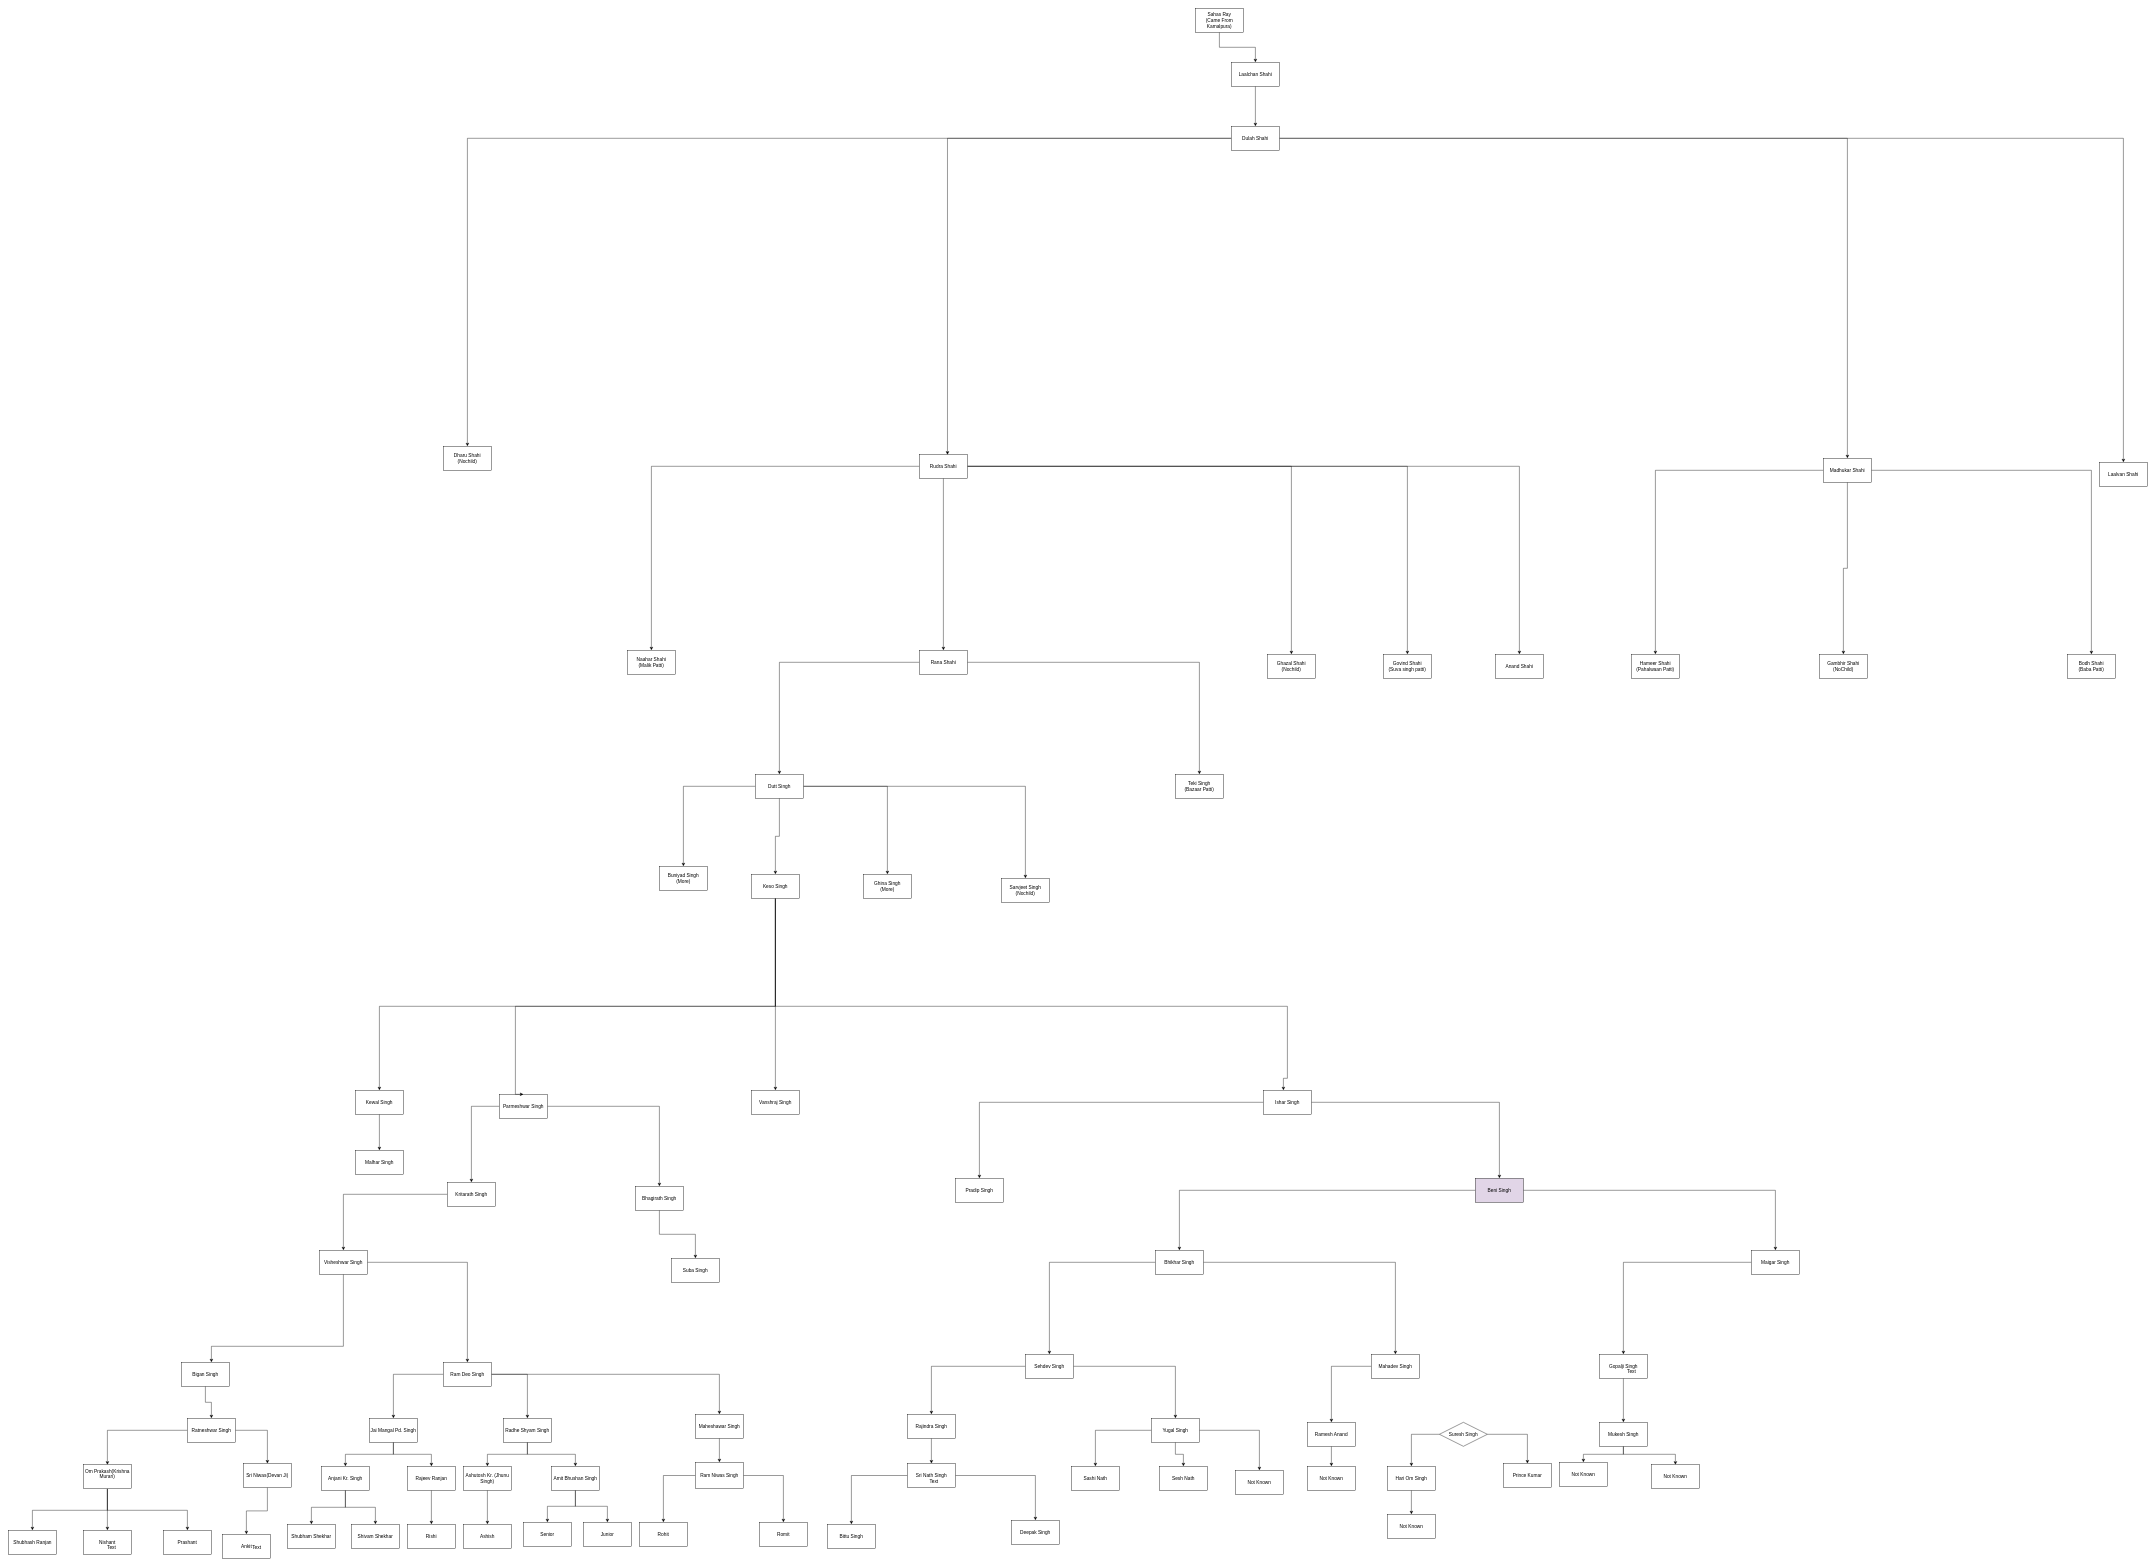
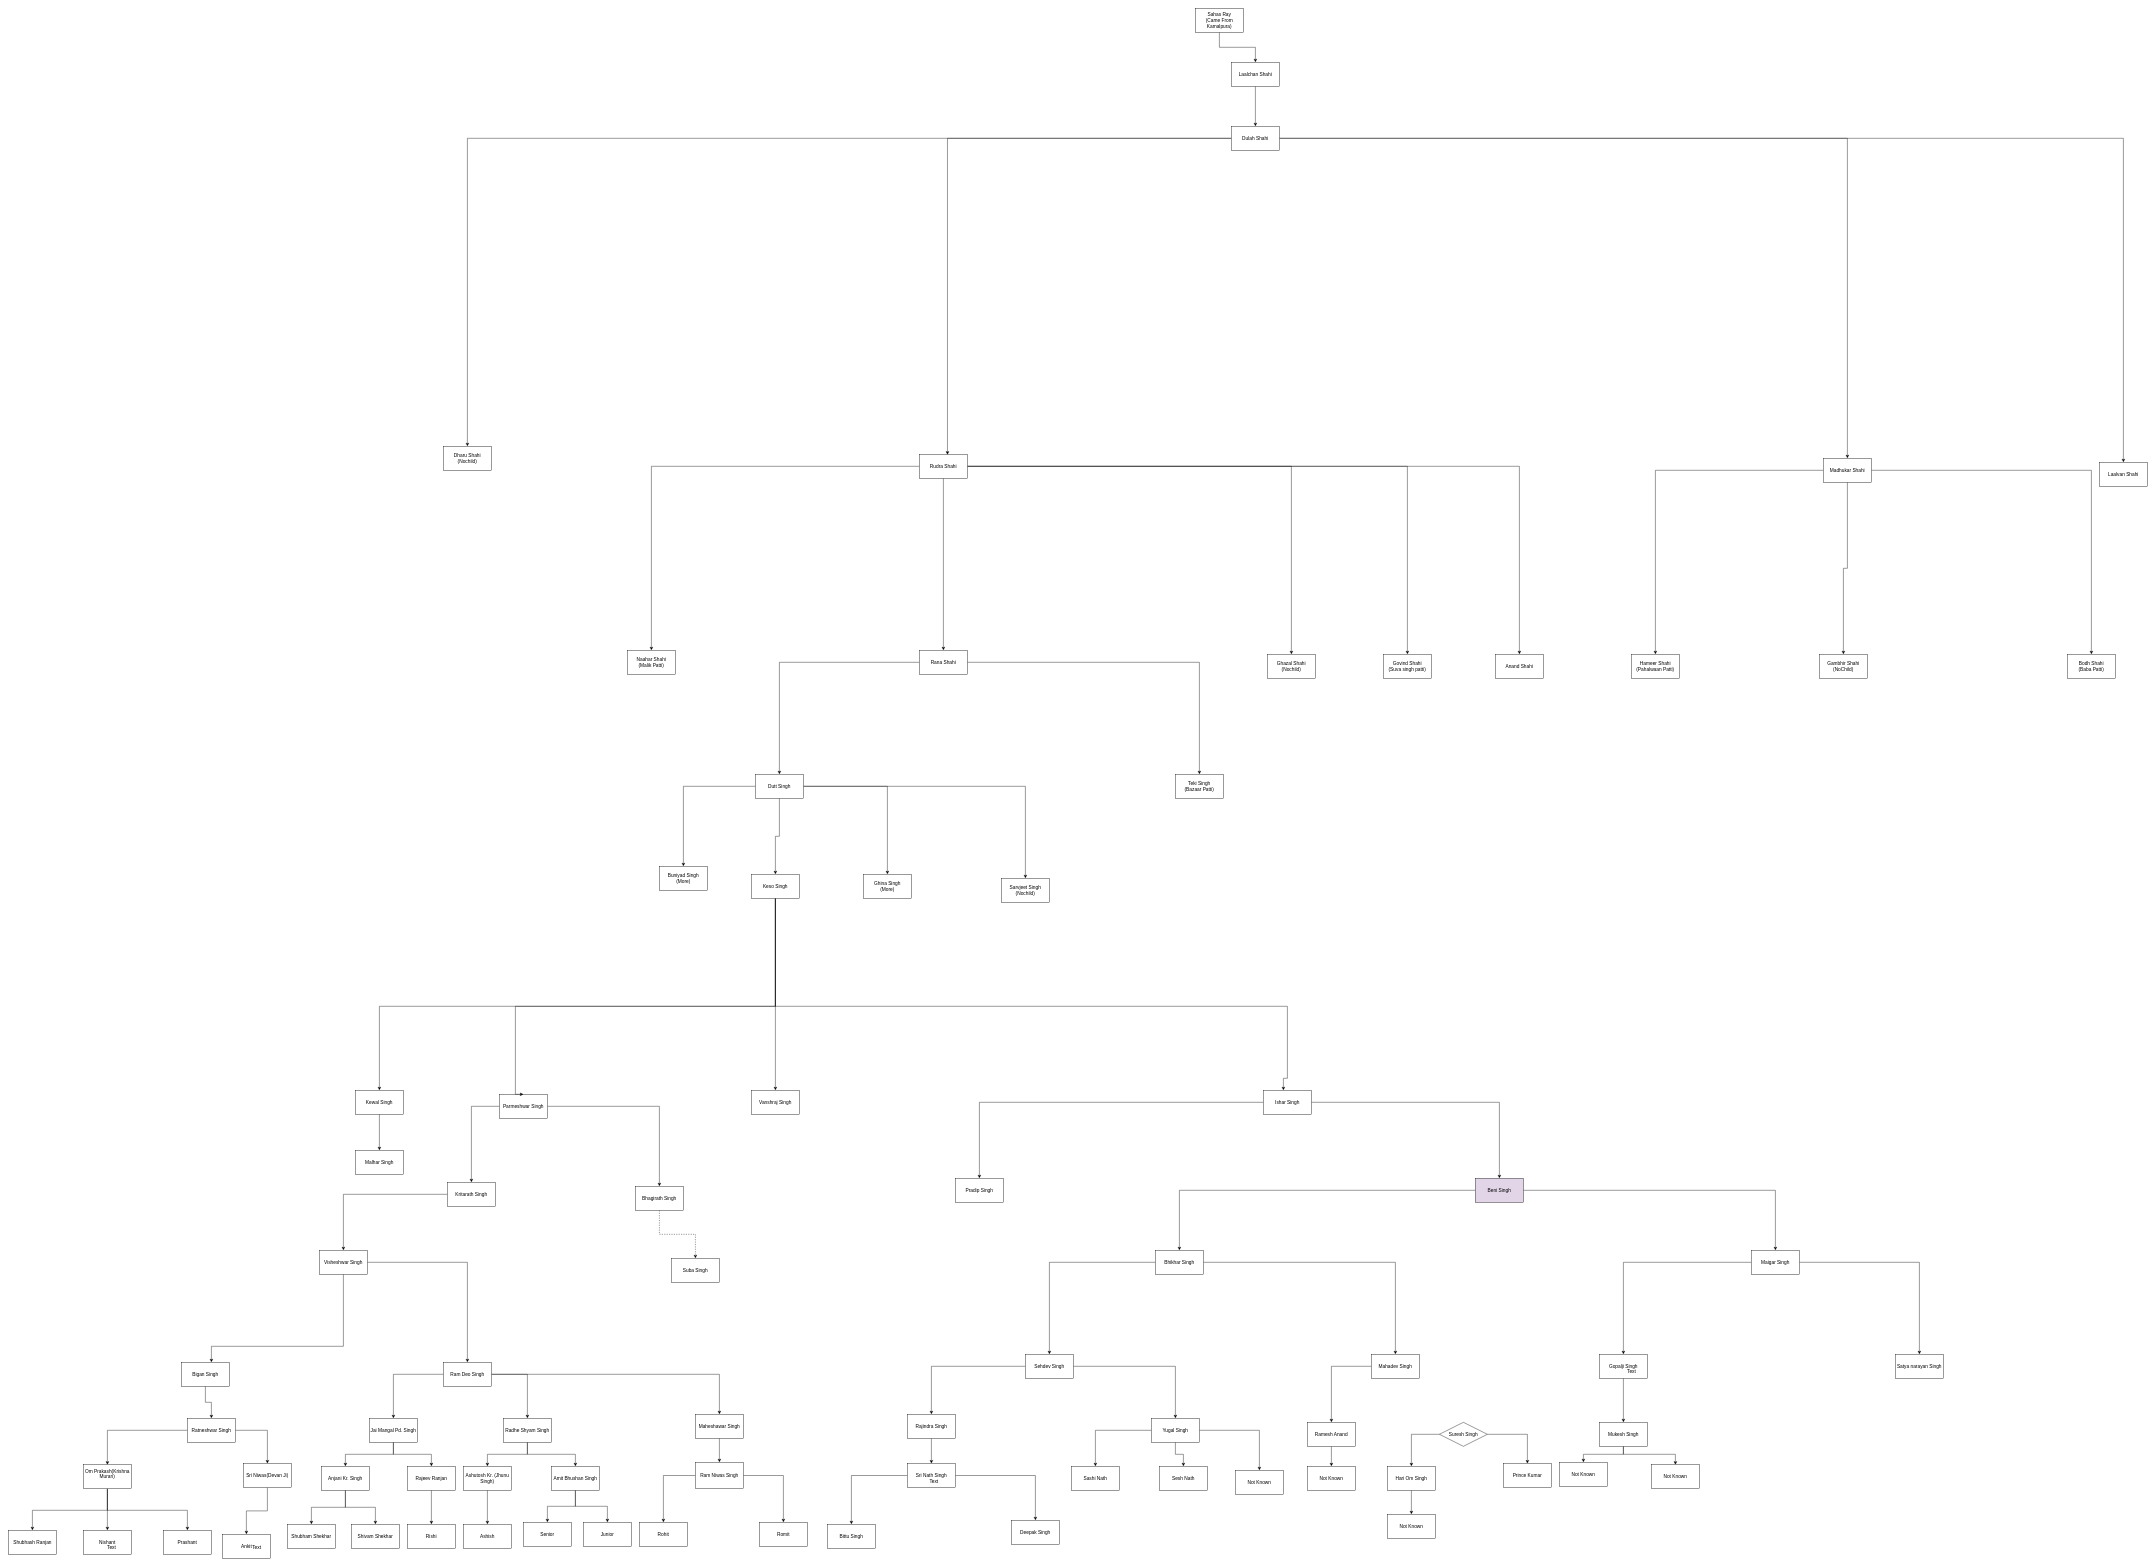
(674, 1234) -> (674, 1234)
none -> (1919, 1350)
none -> (1919, 1366)
